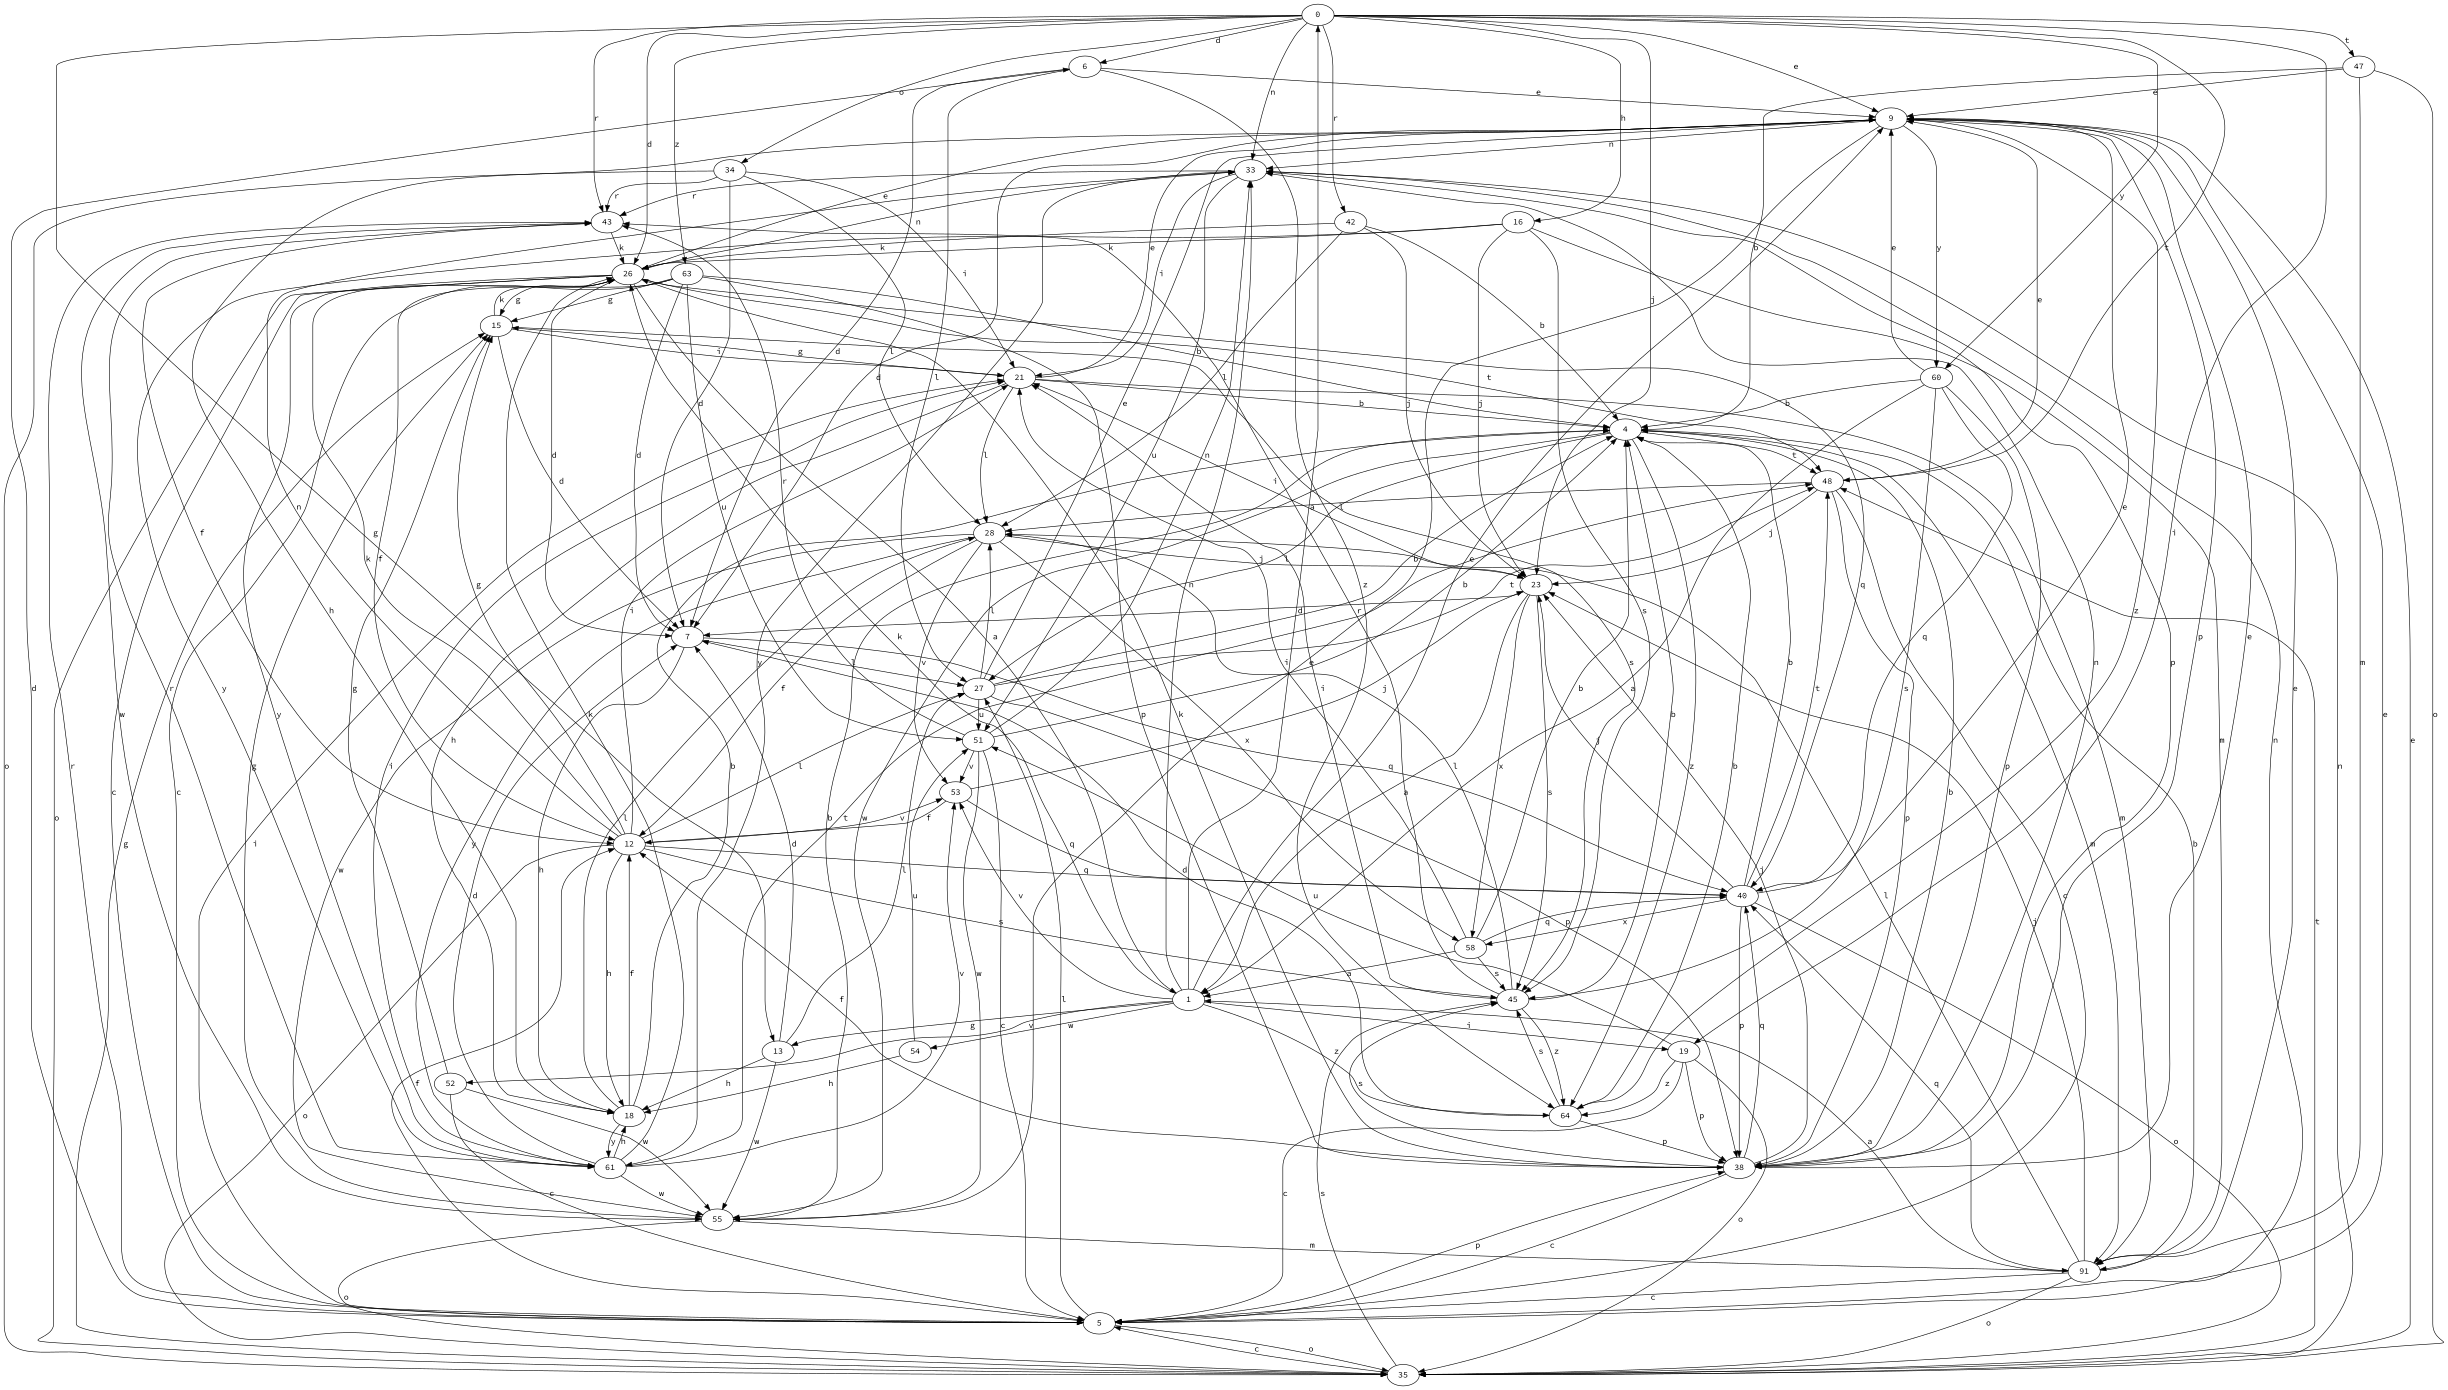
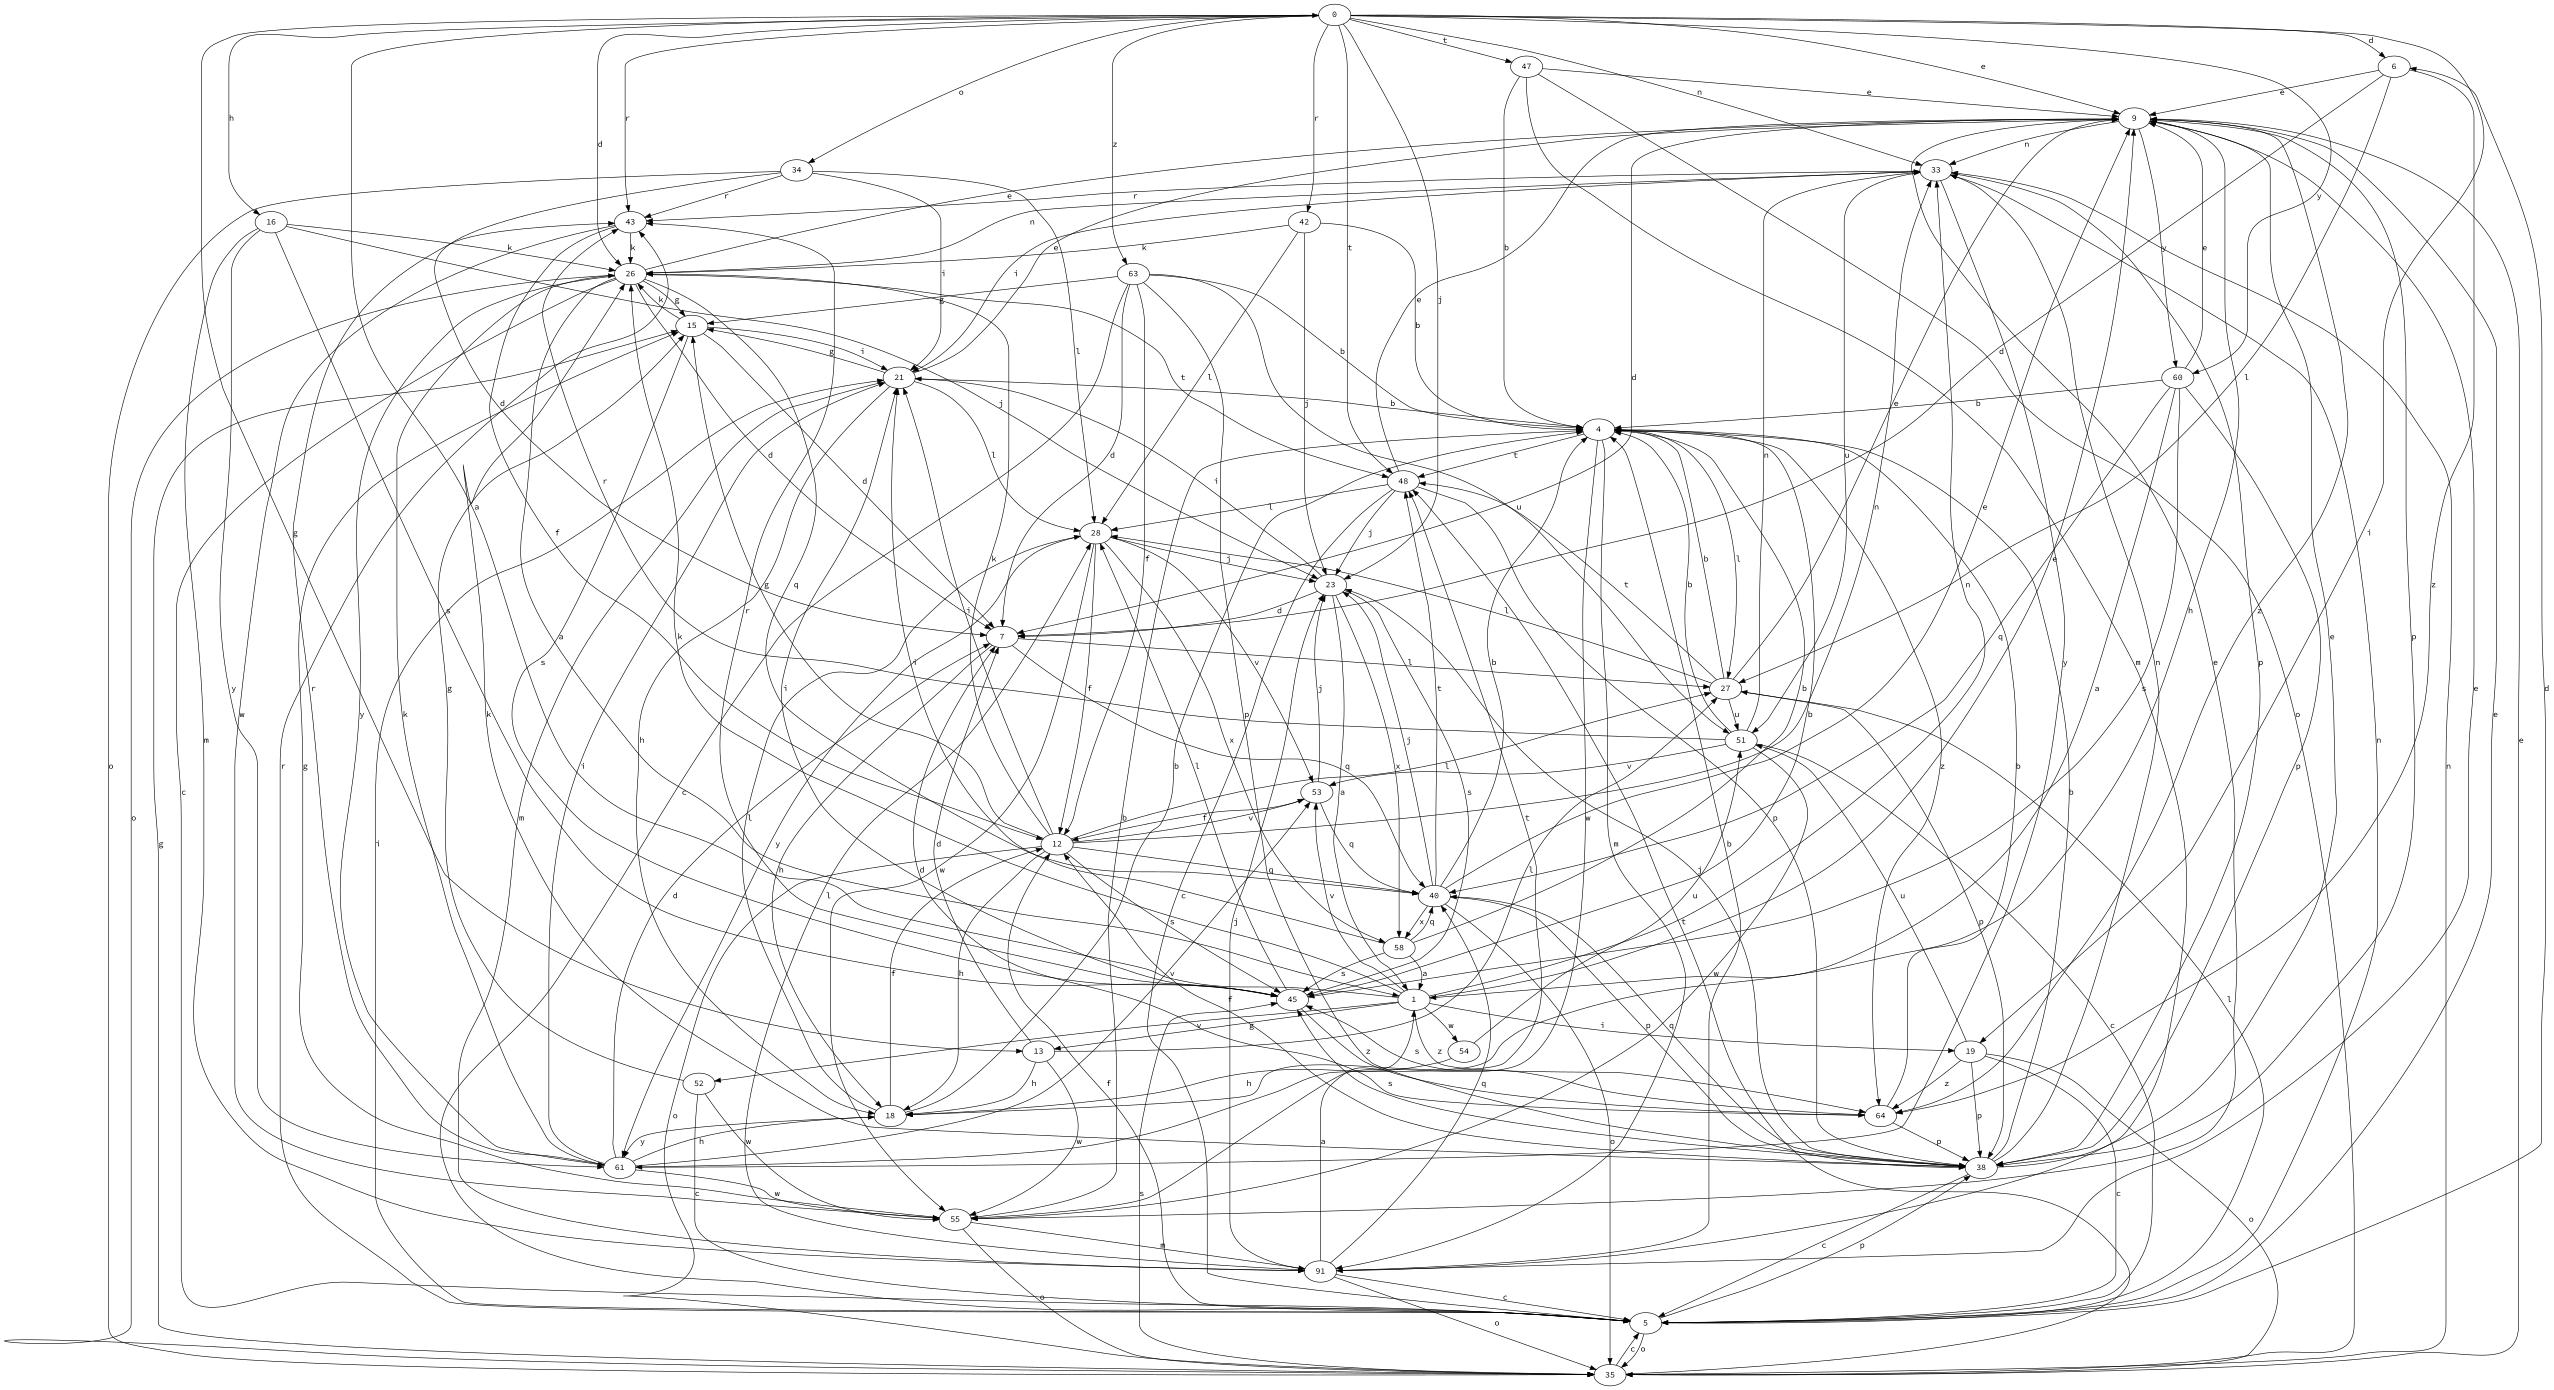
(1318, 651) -> (2221, 1117)
